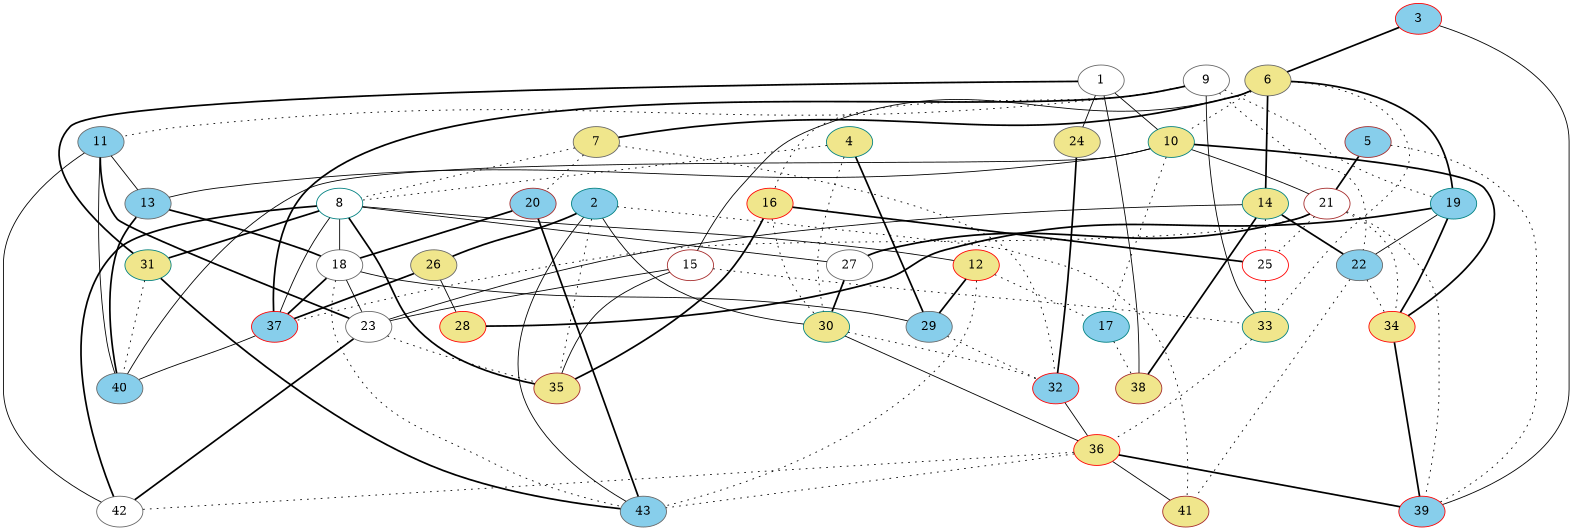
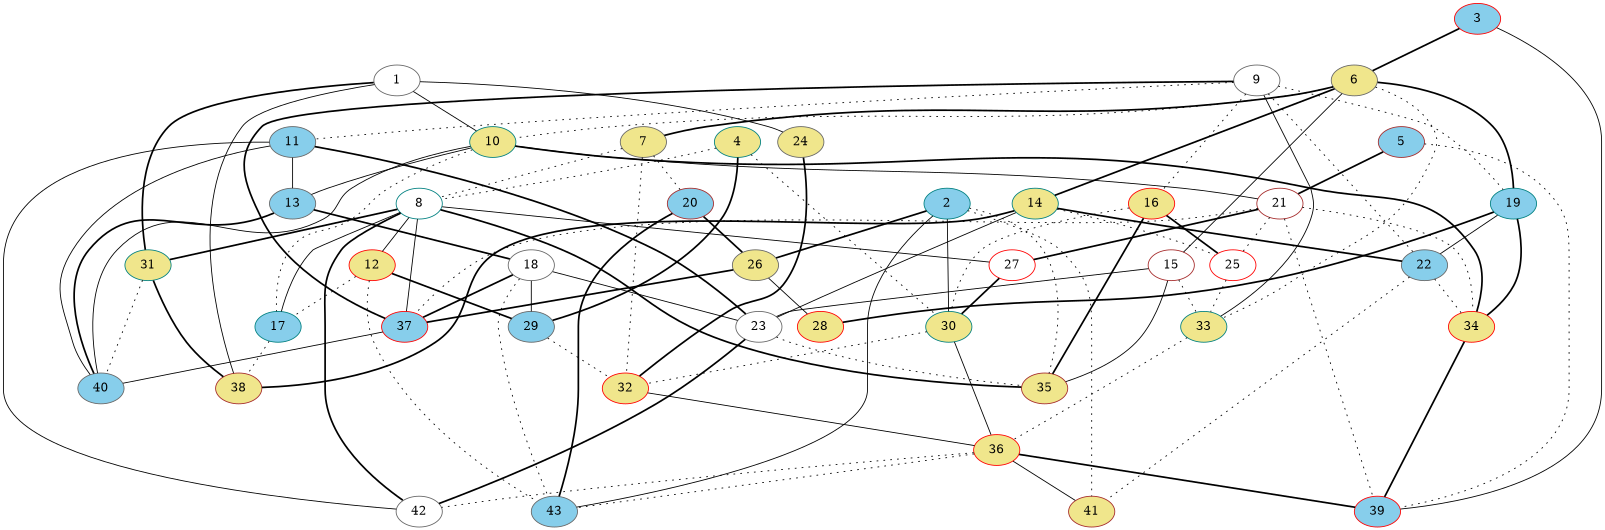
(436, 234) -> (731, 242)
(340, 235) -> (324, 245)
(850, 265) -> (1012, 265)
(1056, 388) -> (625, 388)
(370, 435) -> (181, 334)
